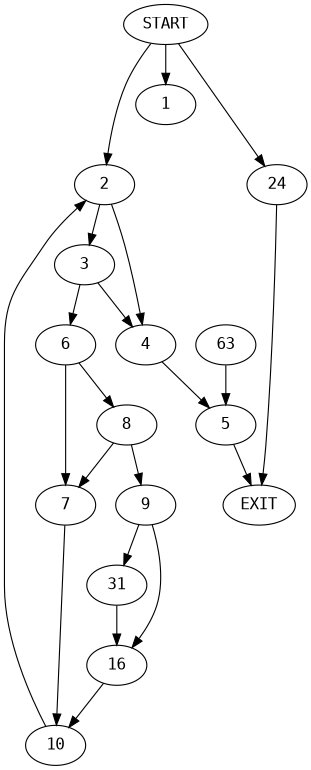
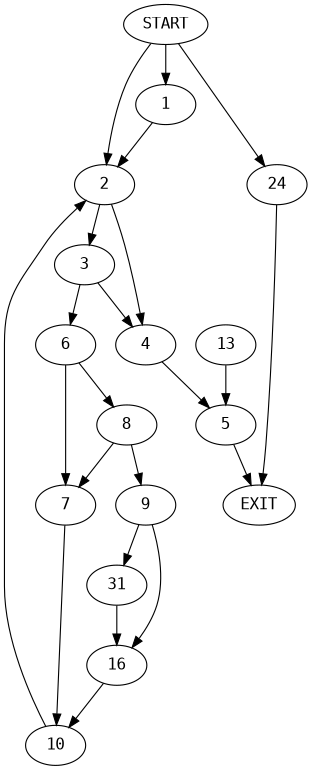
none -> (139, 140)
(226, 345) -> (226, 345)
